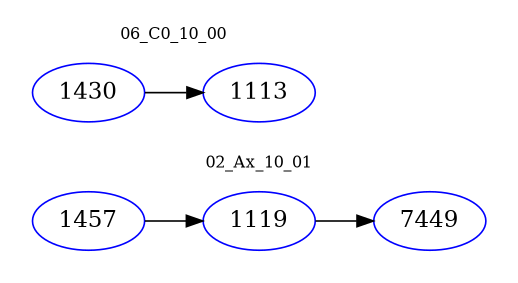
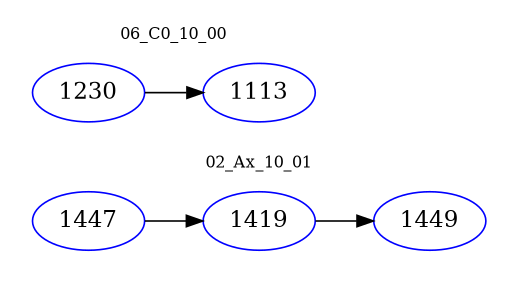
(89, 93) -> (89, 93)
(89, 221) -> (89, 221)
(259, 221) -> (259, 221)
(430, 221) -> (430, 221)
